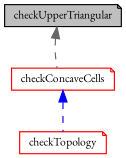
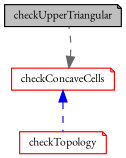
(55, 53) -> (71, 42)
